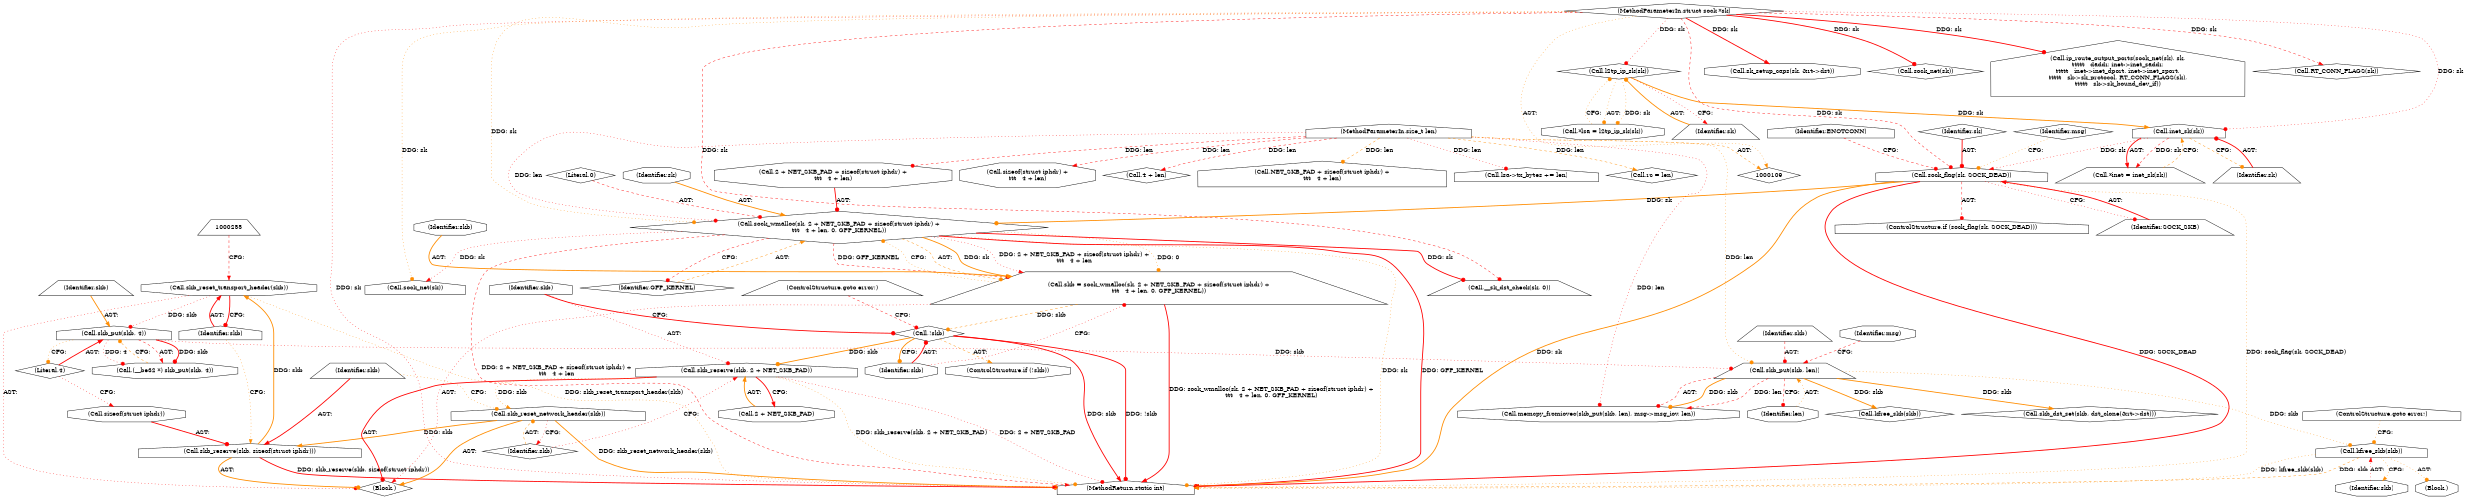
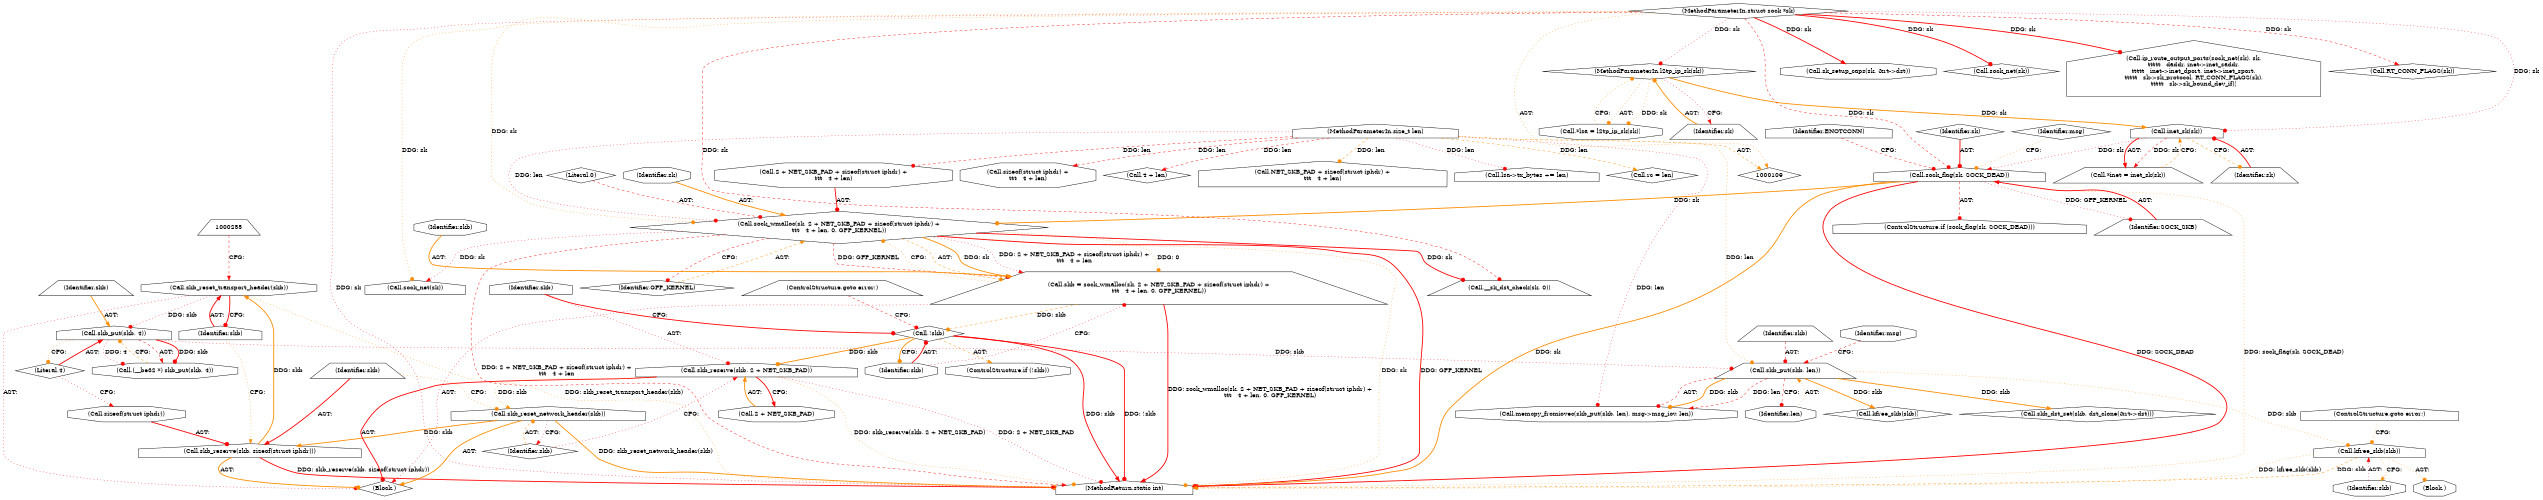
(1619, 71) -> (1649, 71)
(2078, 200) -> (2096, 200)
